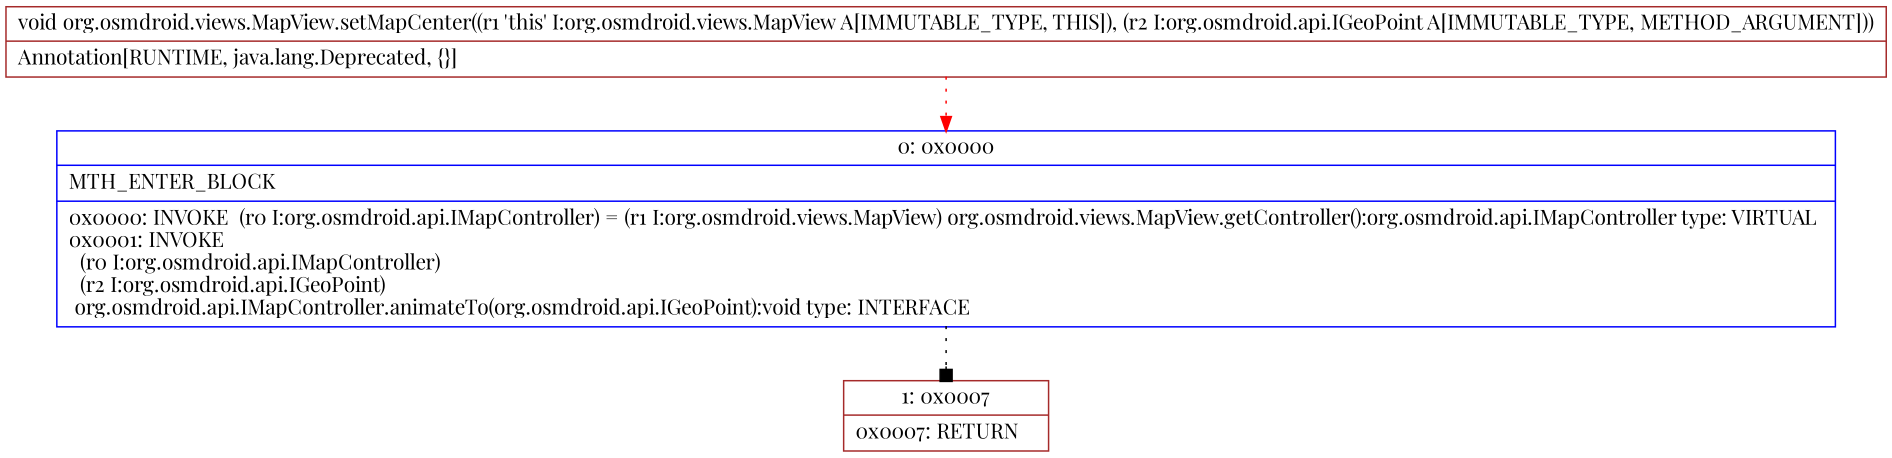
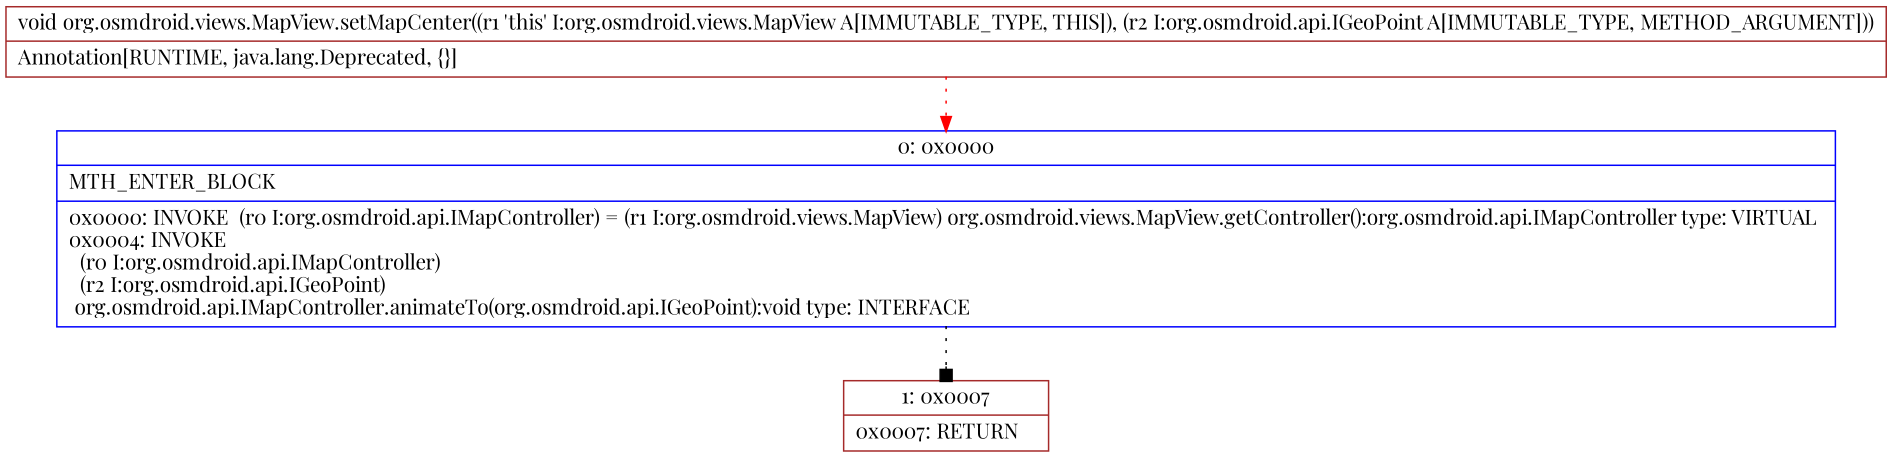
(153, 241) -> (153, 241)
